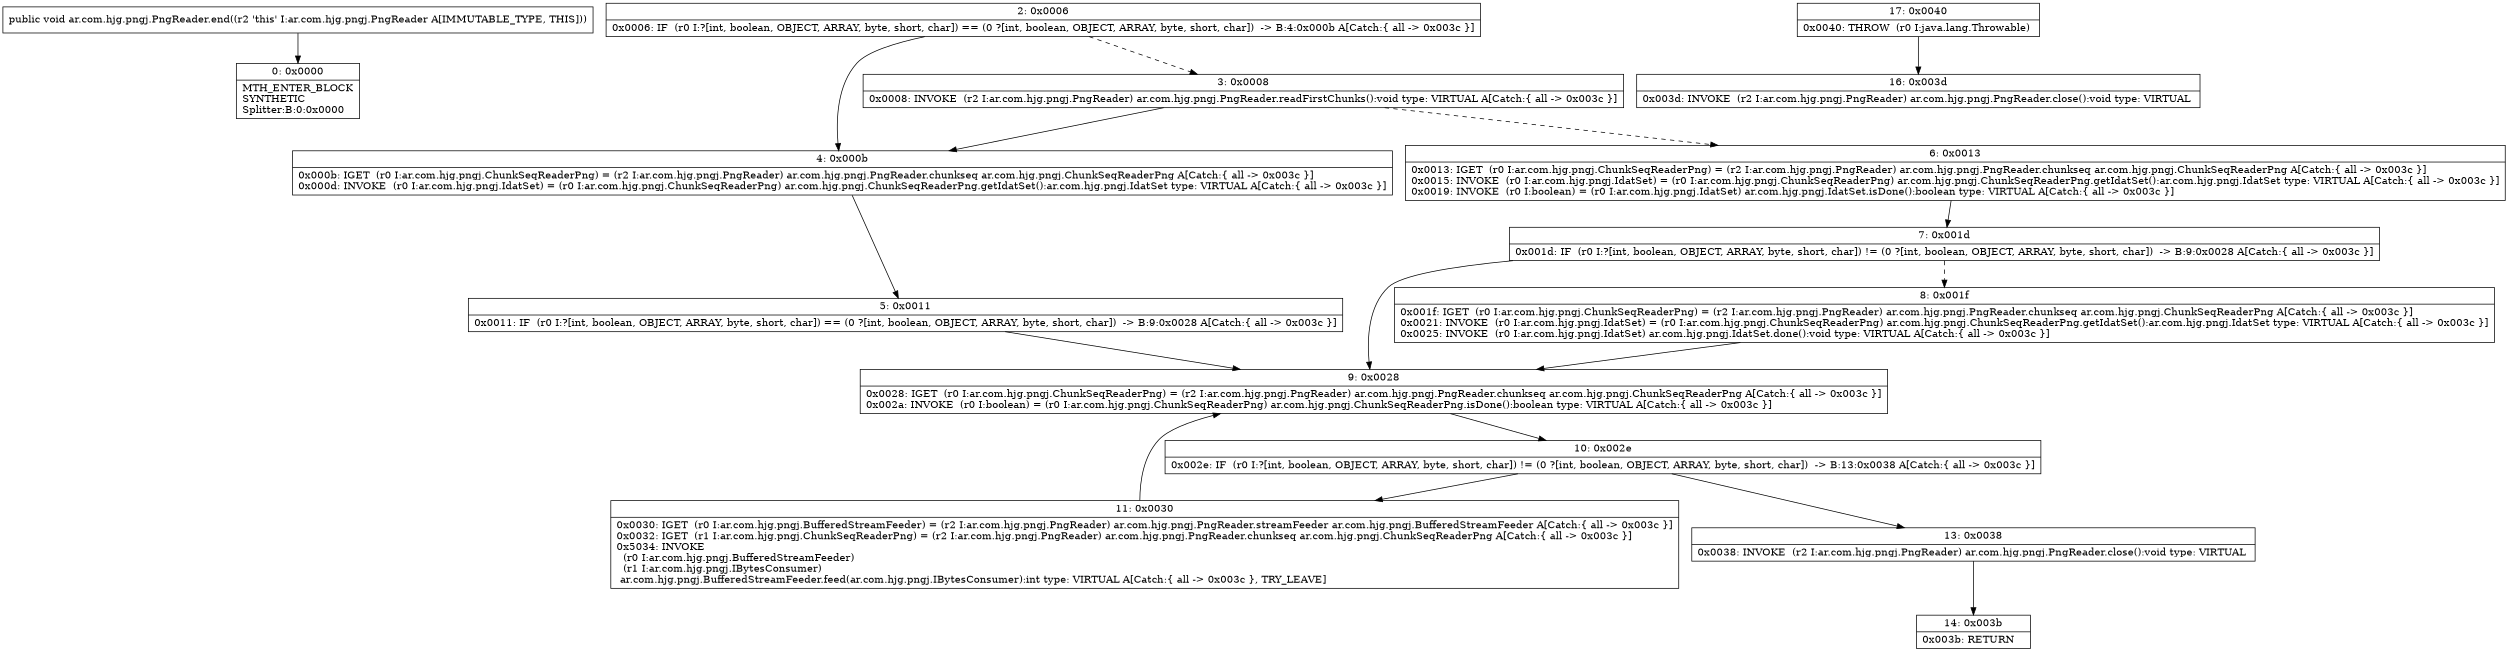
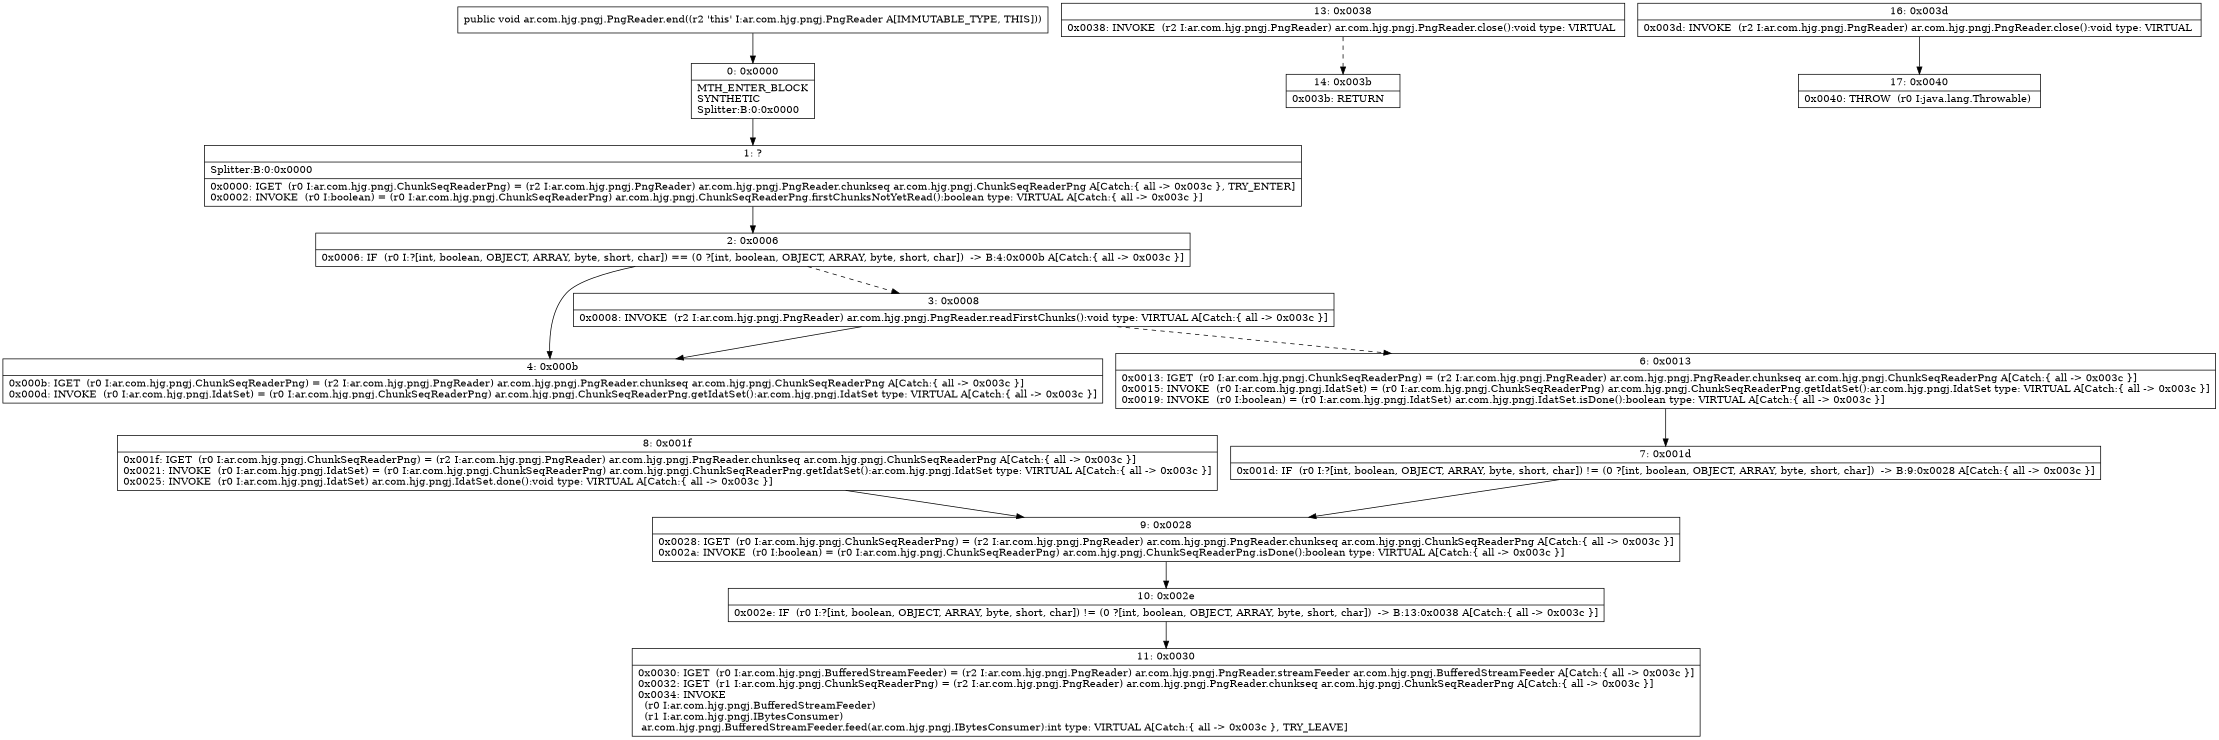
(1918, 52) -> (1919, 52)
none -> (753, 176)
(1944, 270) -> none
(906, 315) -> none
(1157, 442) -> none
(1785, 500) -> none
(664, 547) -> (685, 695)
(1973, 584) -> (1343, 52)
